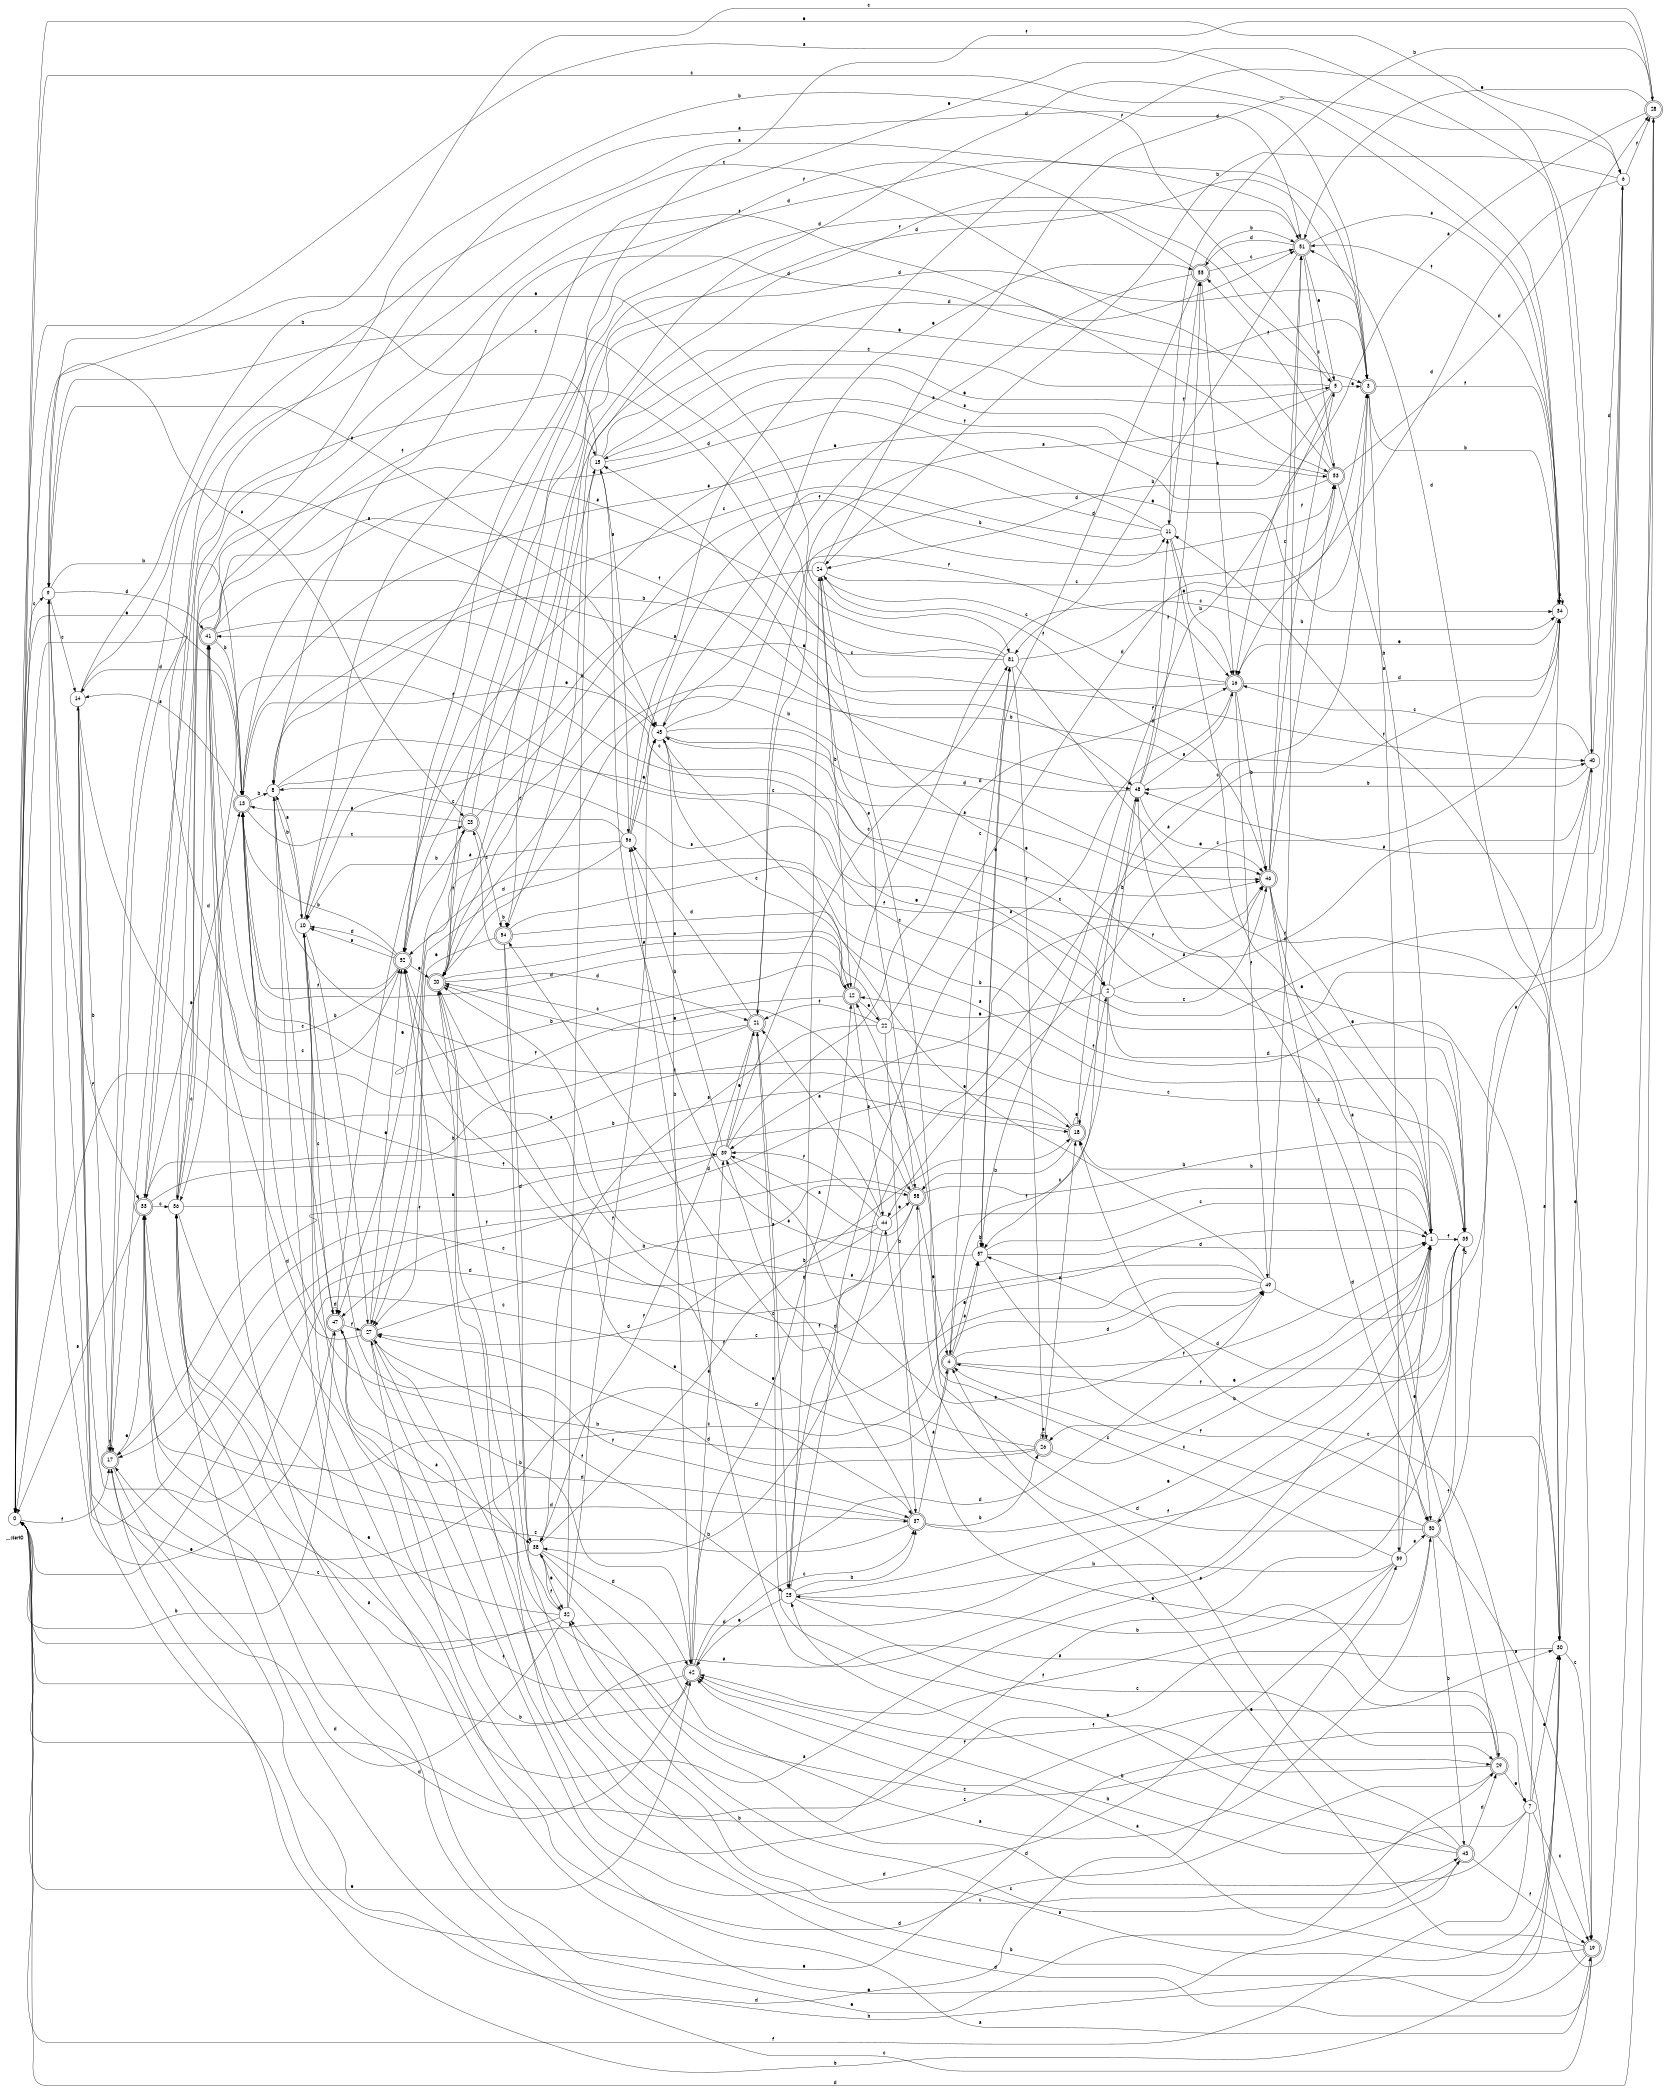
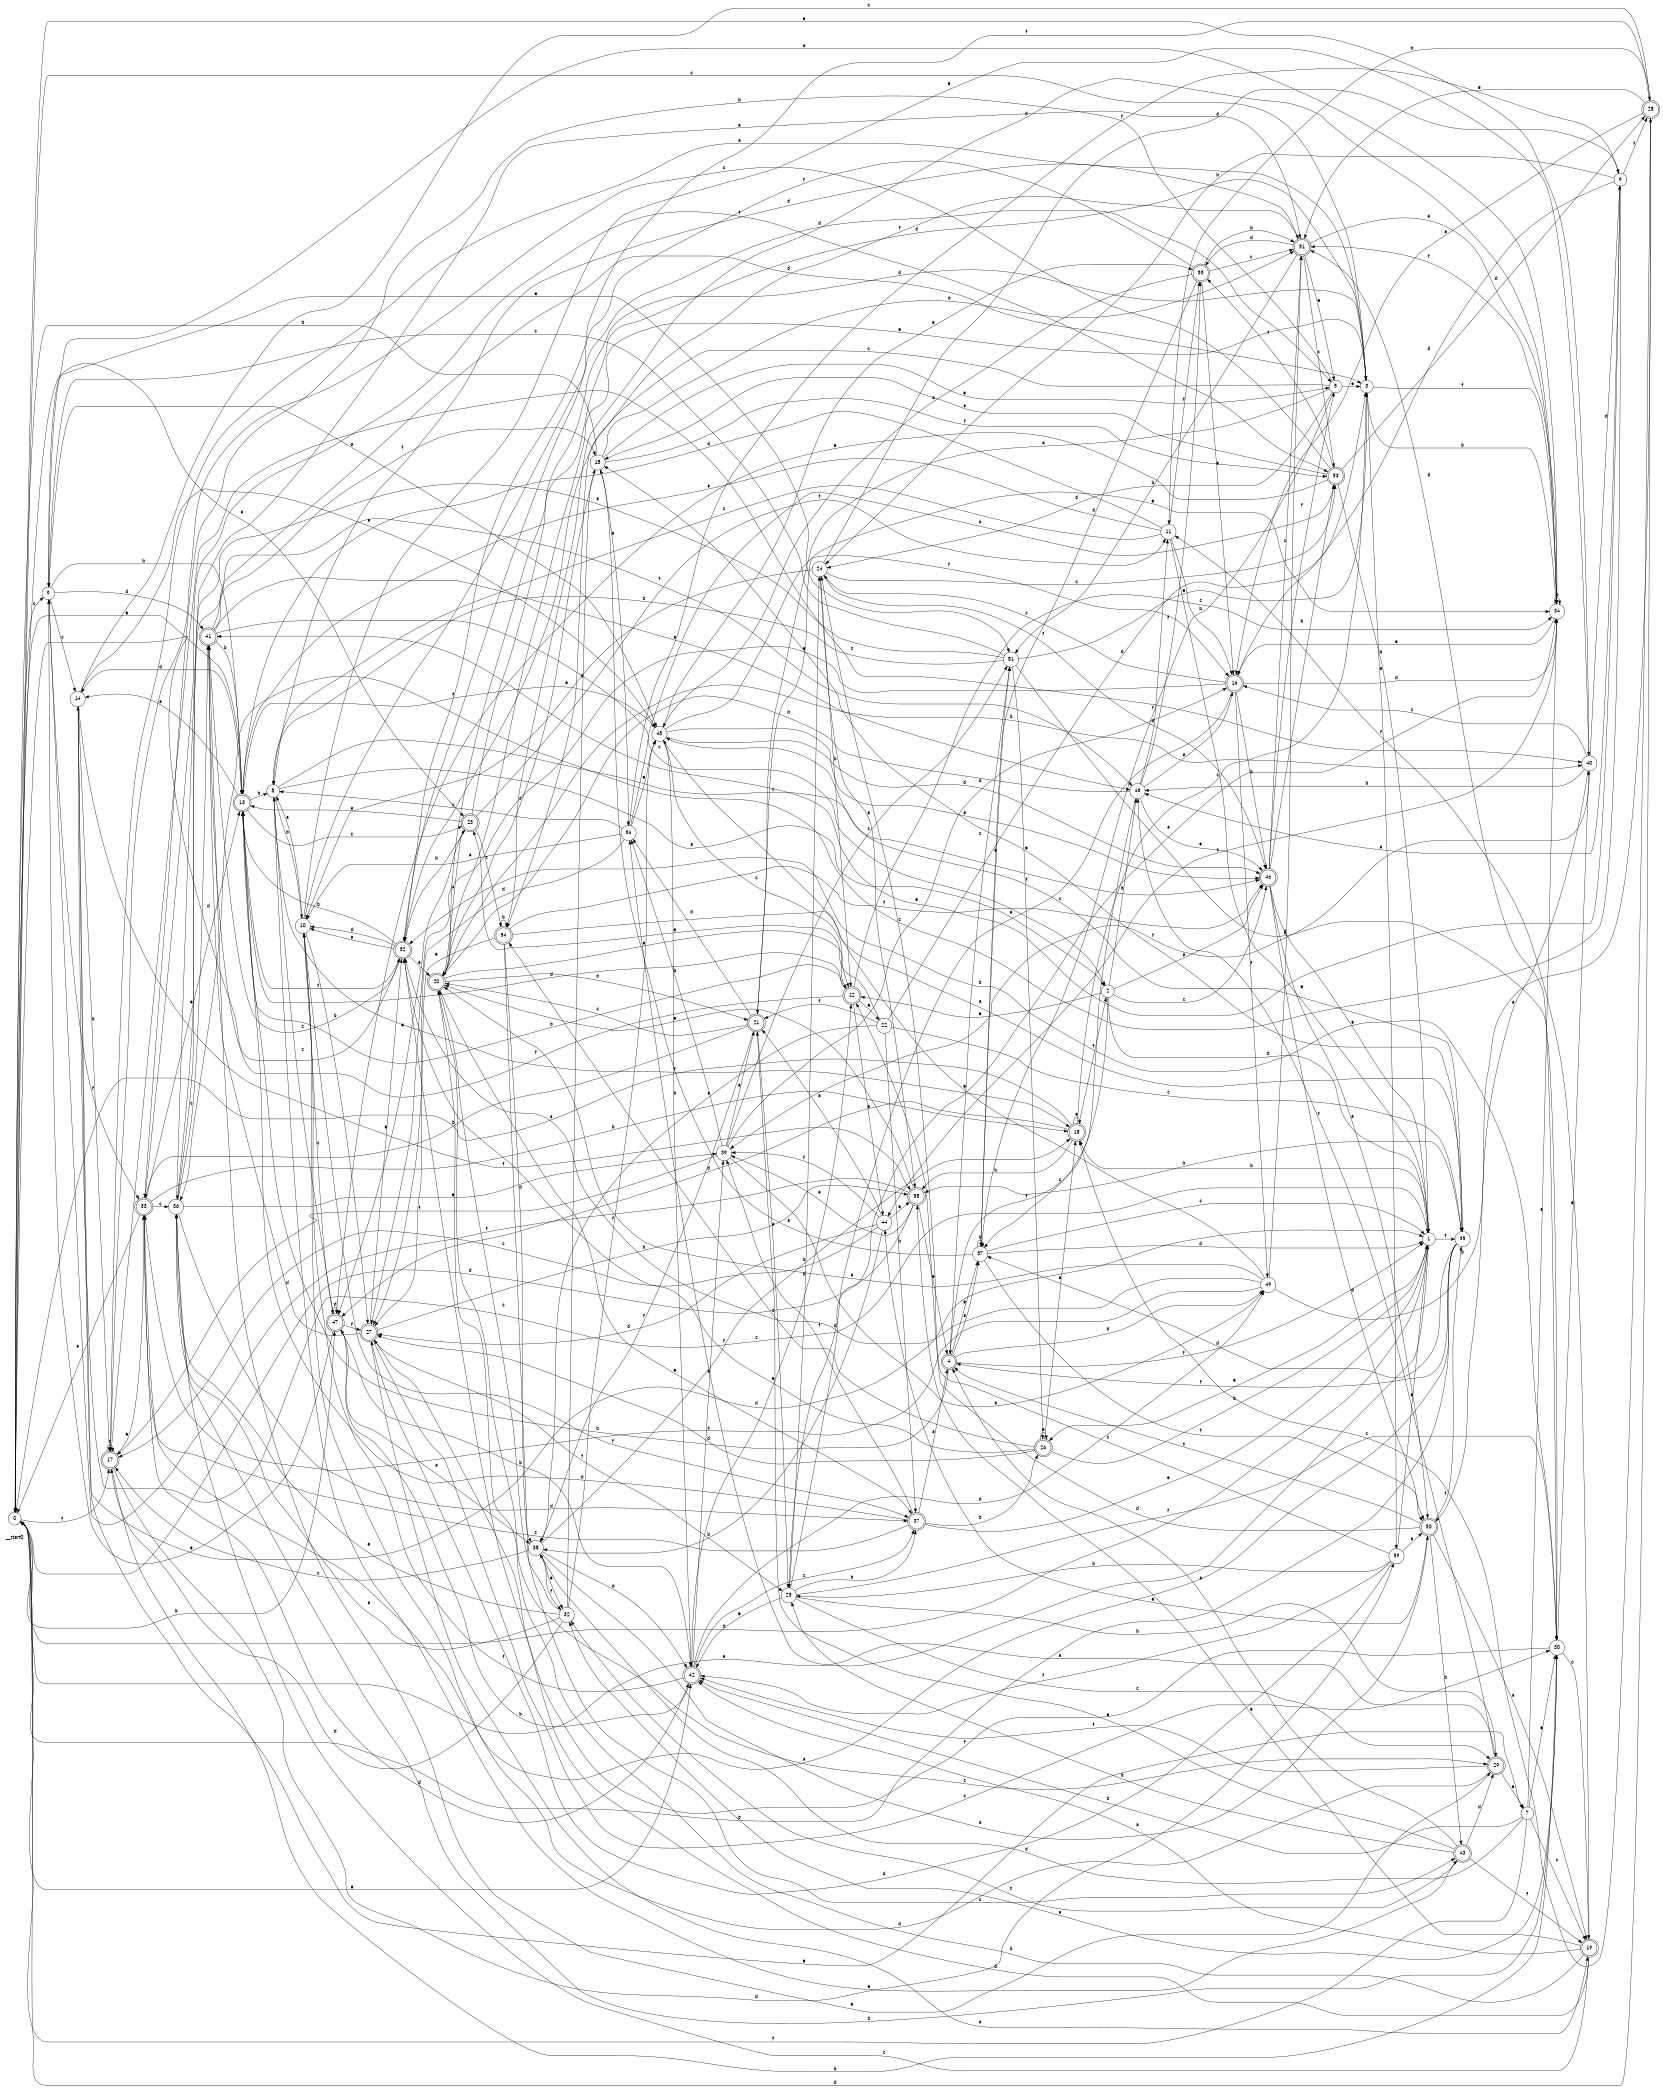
(1368, 386) -> (1367, 386)
(1224, 1160) -> (1226, 1158)
